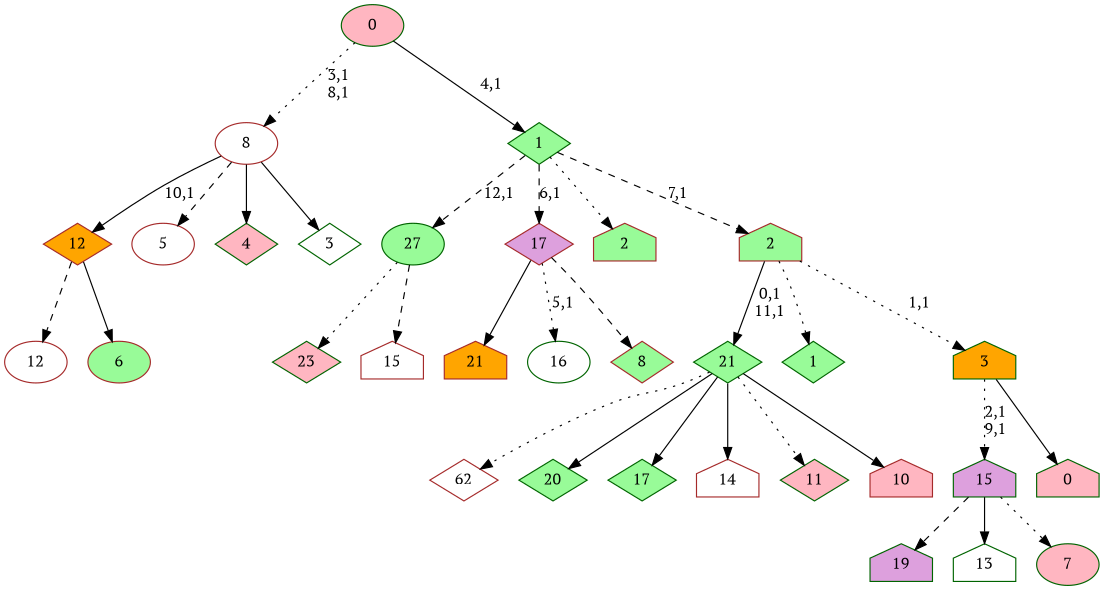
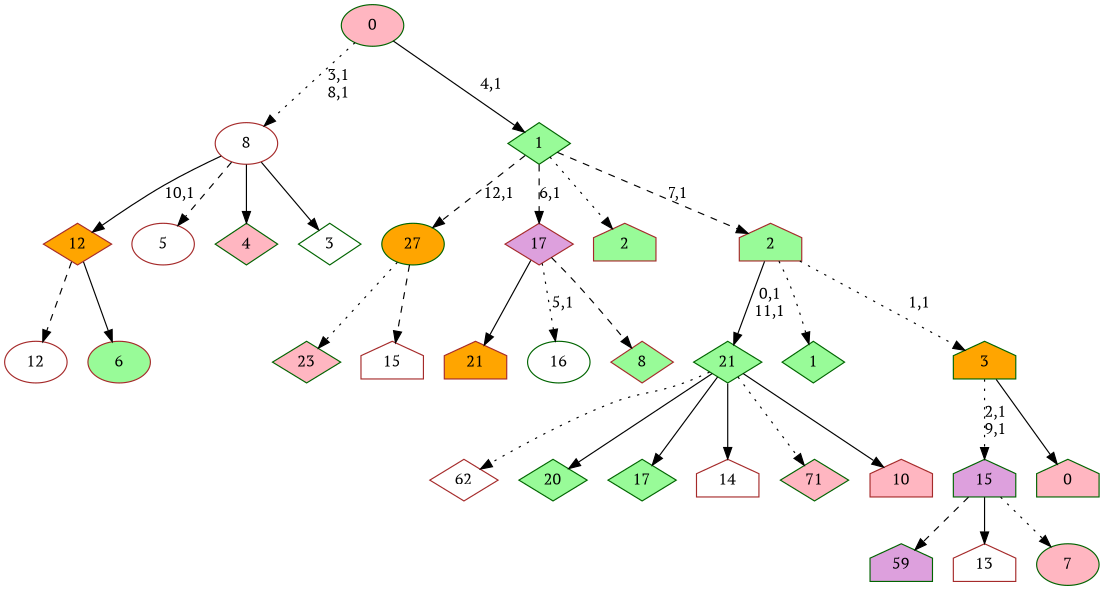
(413, 244) -> (413, 244)
(814, 480) -> (814, 480)
(901, 565) -> (901, 565)
(985, 565) -> (985, 565)
